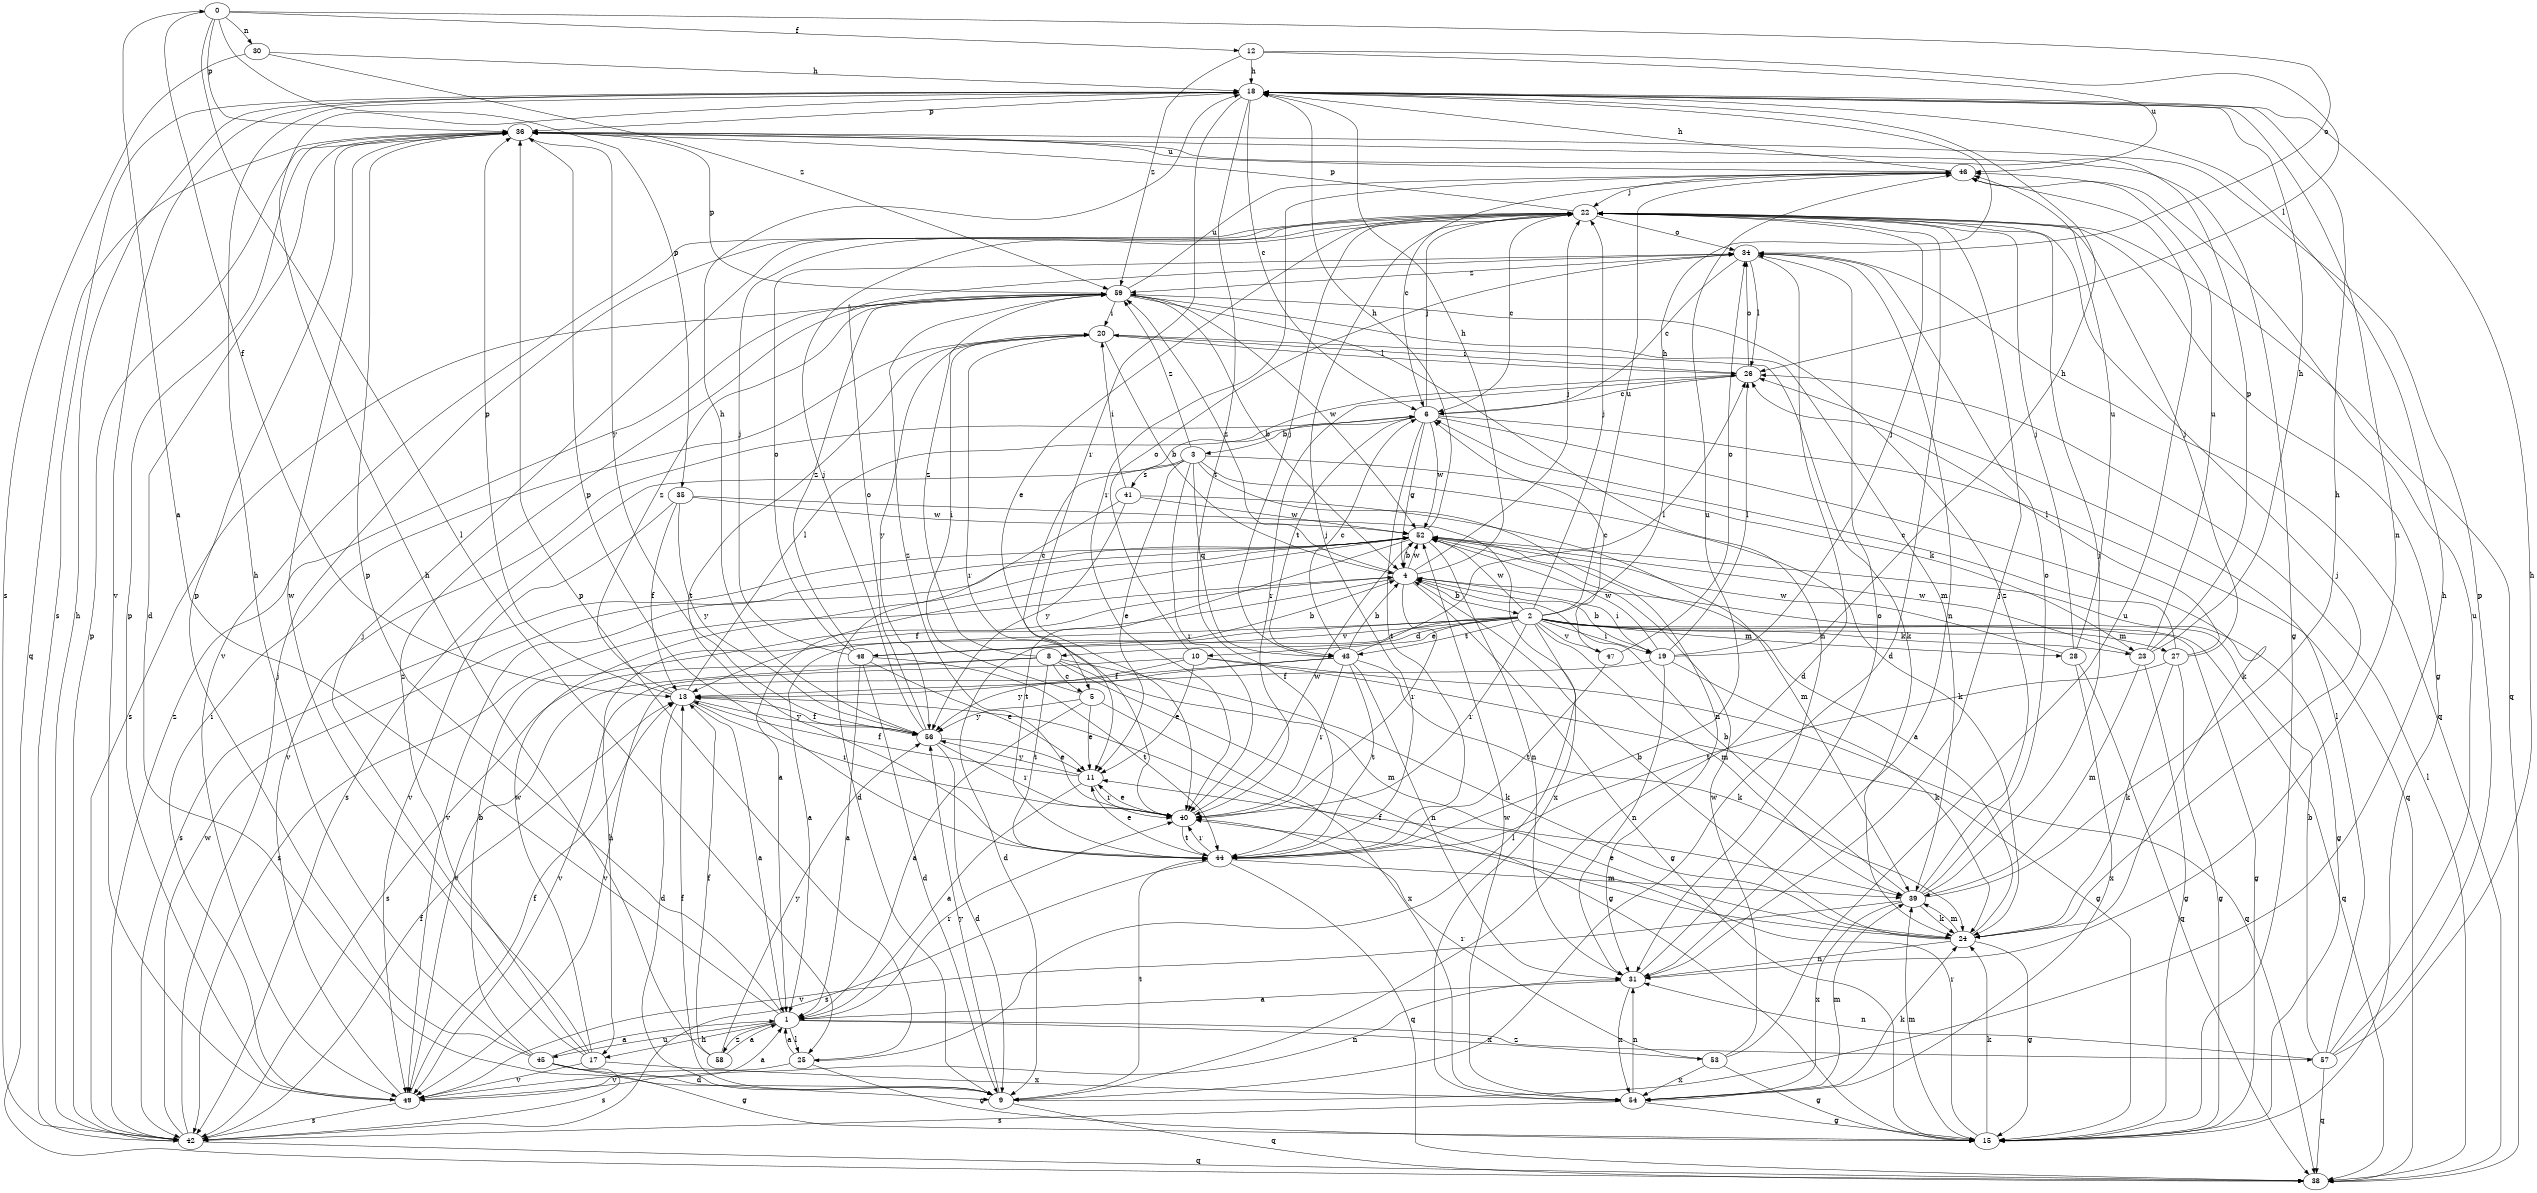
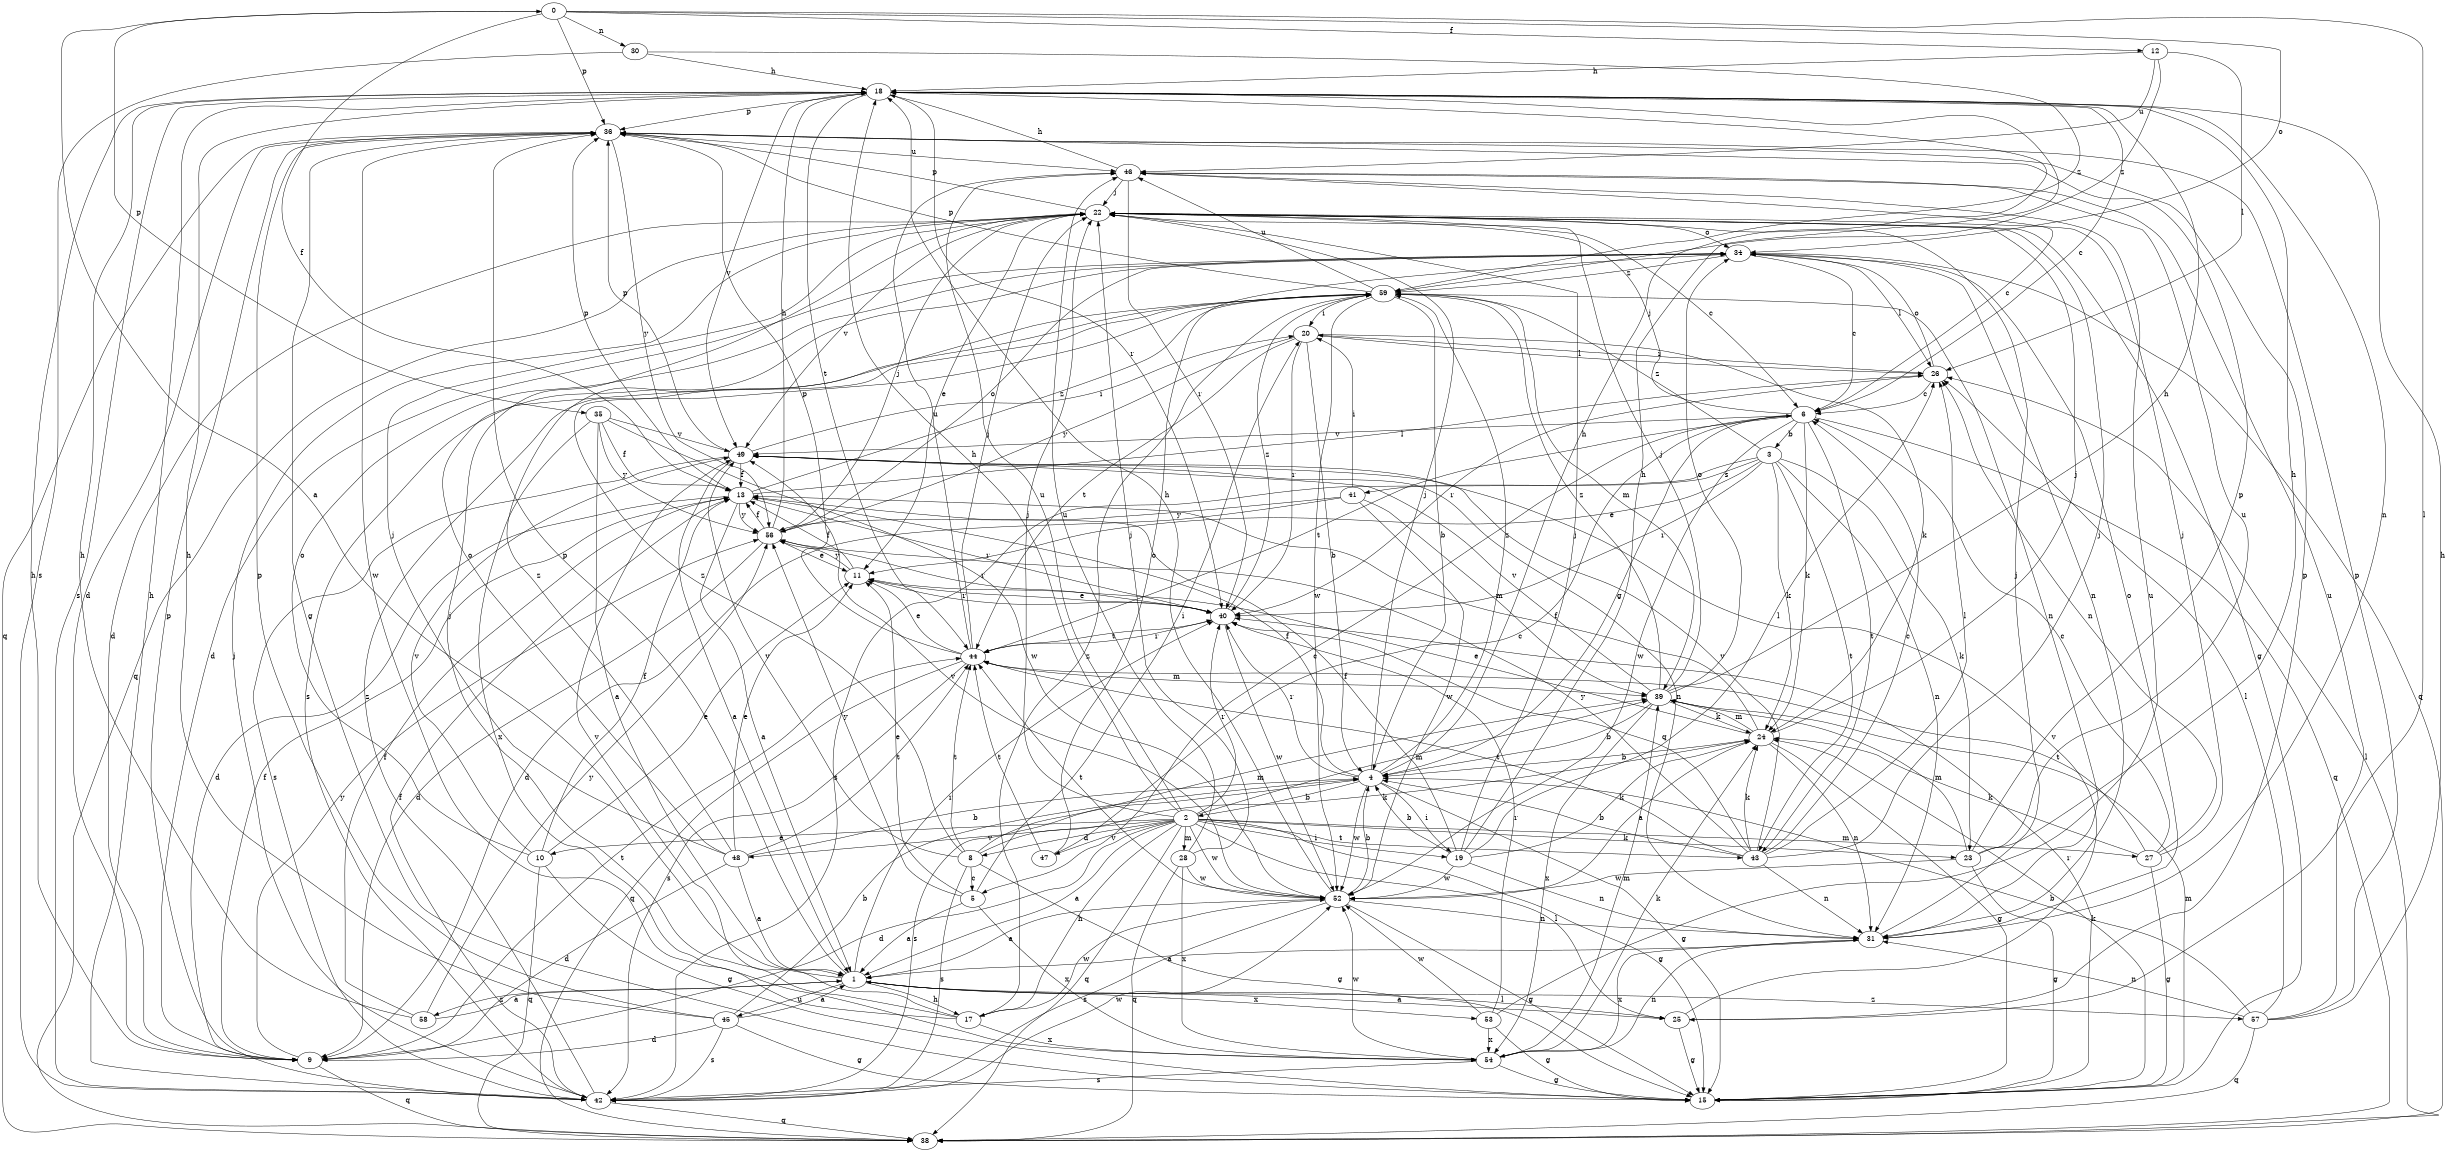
(611, 491) -> (1275, 435)
(2047, 516) -> (2090, 617)
(1203, 556) -> (1851, 657)
(1321, 738) -> (1664, 738)
(940, 900) -> (632, 745)
